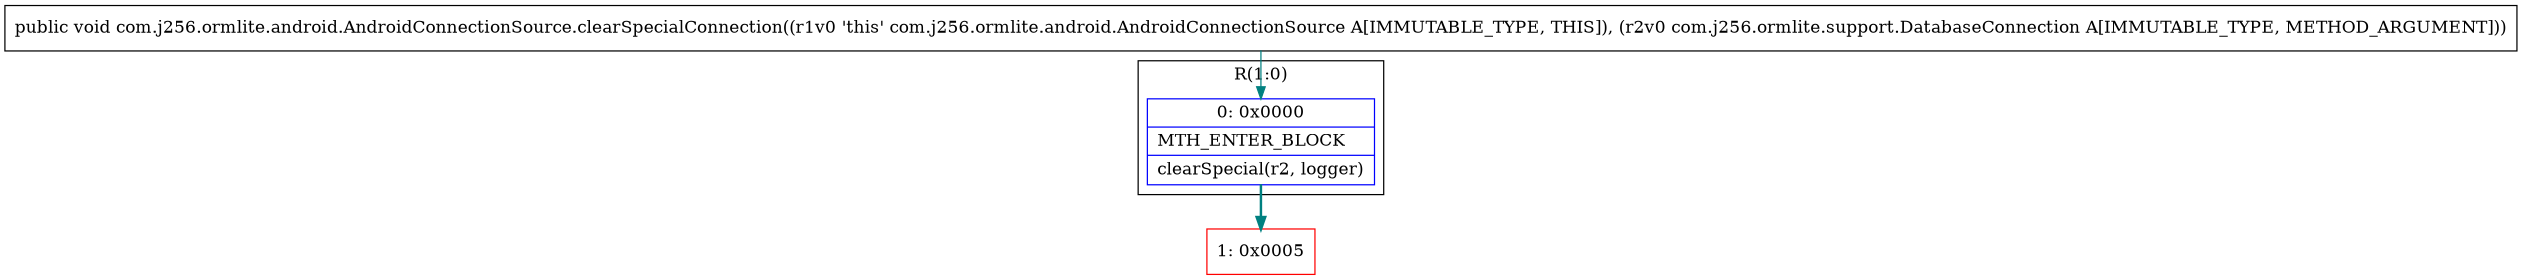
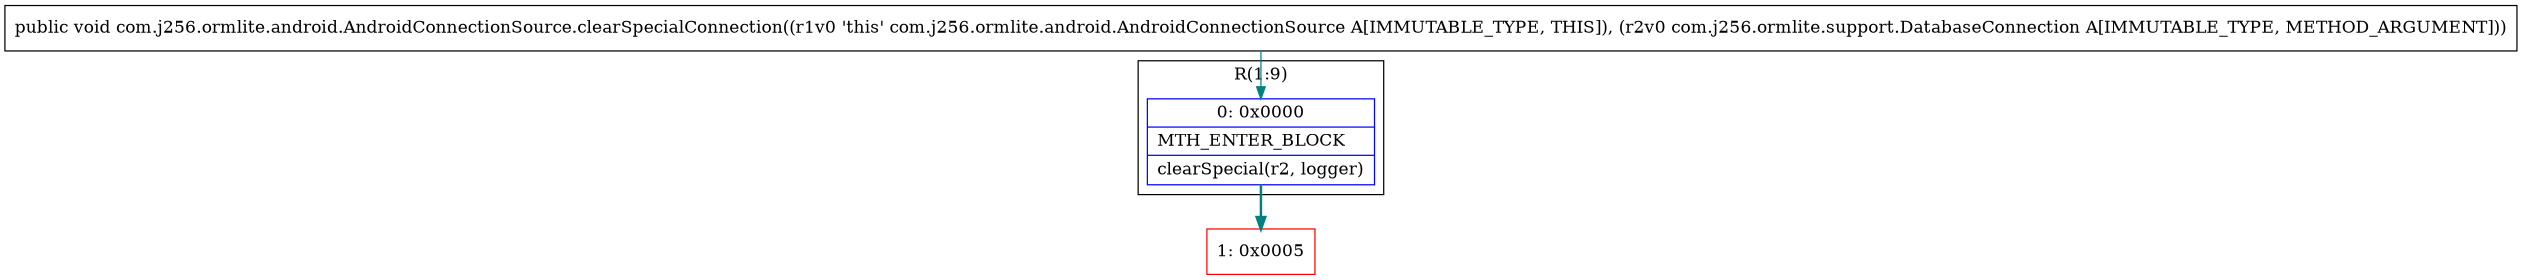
(1261, 75) -> (1261, 75)
